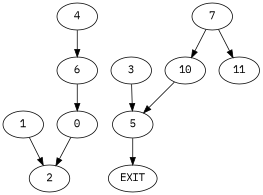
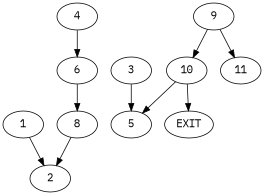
(212, 16) -> (214, 16)
(77, 124) -> (77, 124)
(133, 148) -> (188, 94)
